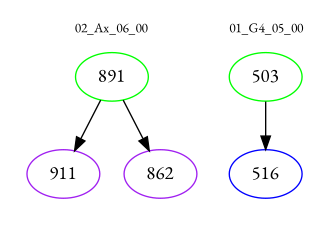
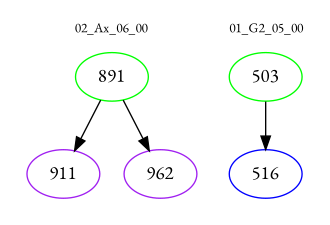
(266, 29) -> (266, 29)
(160, 174) -> (160, 174)
